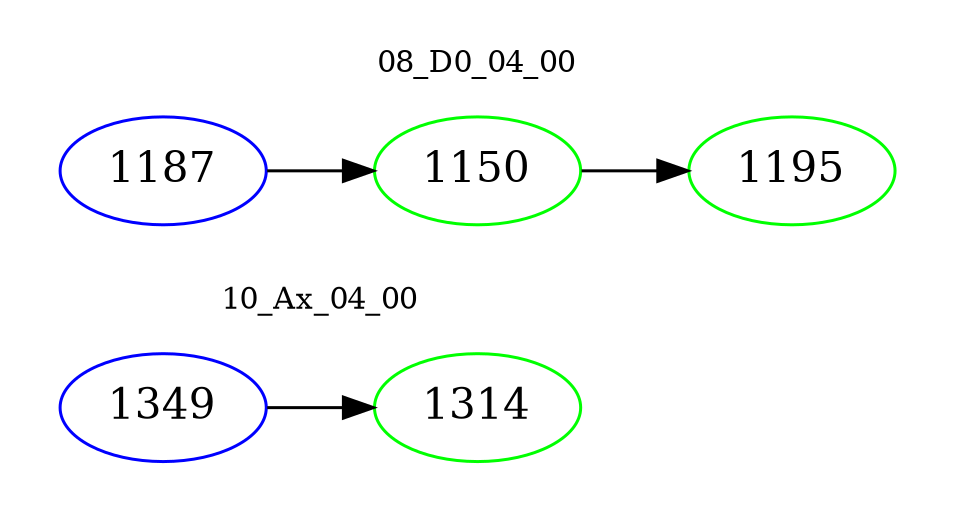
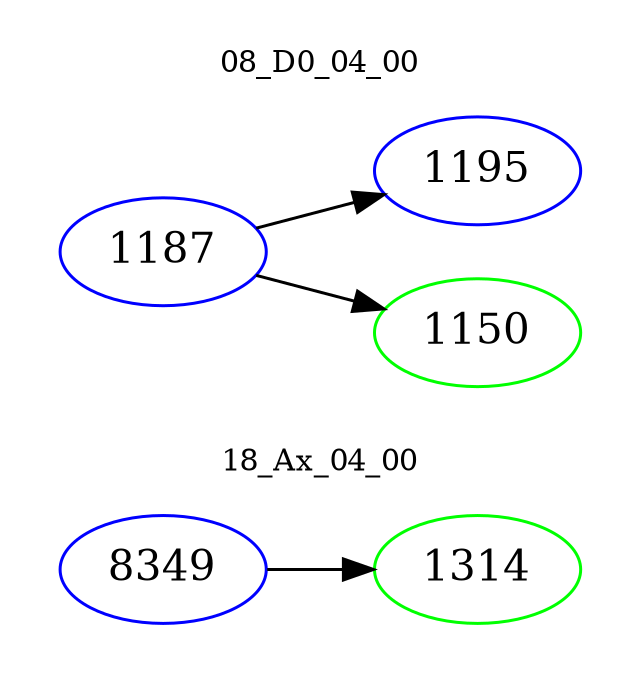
(619, 171) -> (305, 215)
(792, 171) -> (478, 171)
(320, 301) -> (320, 463)
(163, 408) -> (163, 569)
